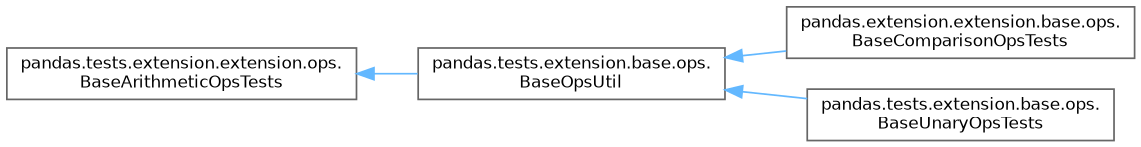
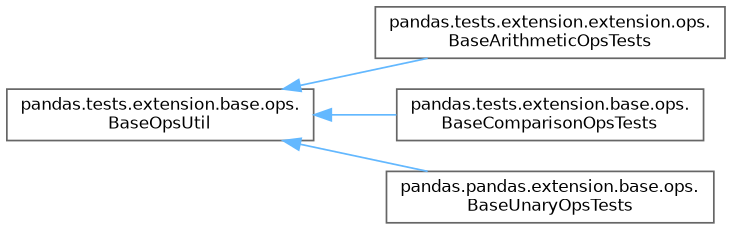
(961, 33) -> (550, 115)
(396, 74) -> (364, 72)
(961, 115) -> (550, 197)
